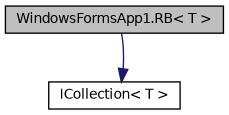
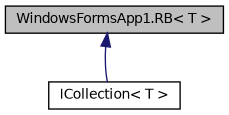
(123, 51) -> (105, 64)
